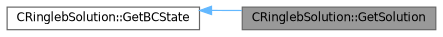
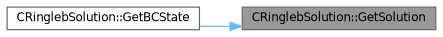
(227, 10) -> (215, 26)
